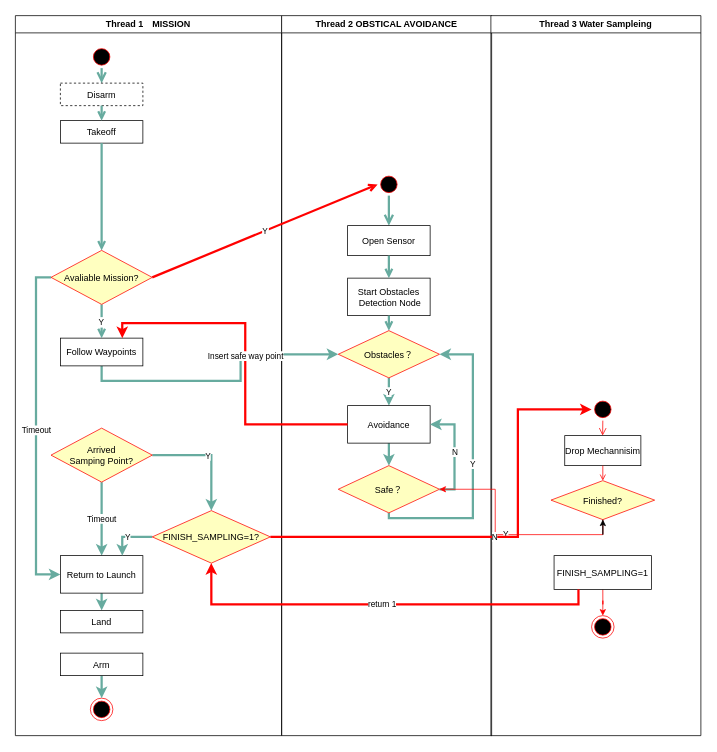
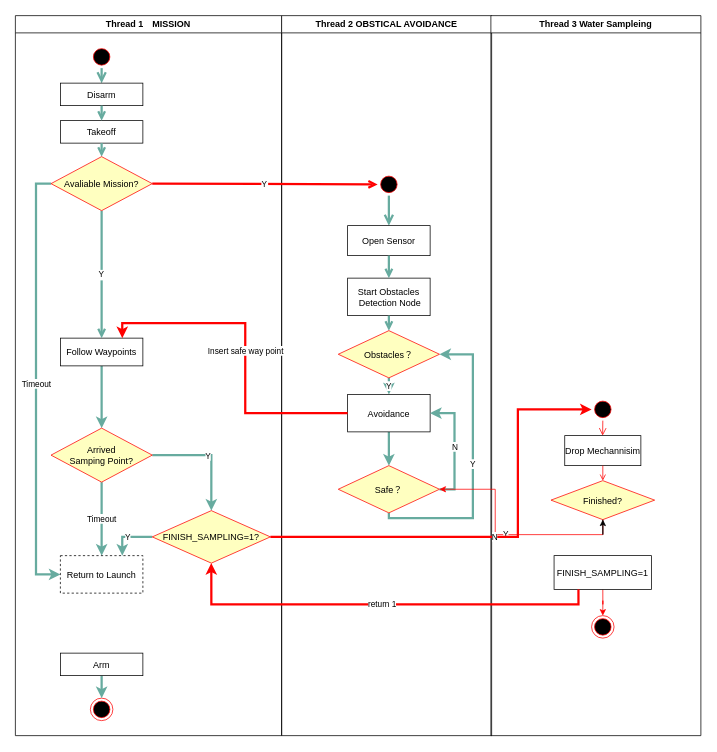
(102, 94) -> (102, 94)
(102, 277) -> (102, 183)
(228, 381) -> (102, 399)
(389, 424) -> (389, 413)
(102, 574) -> (102, 574)
(102, 597) -> none
(102, 621) -> none
